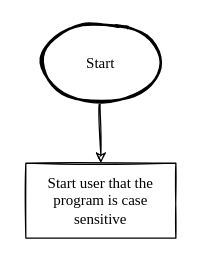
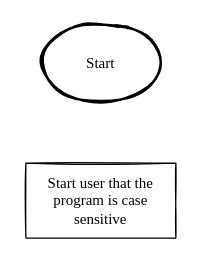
(101, 130) -> none
